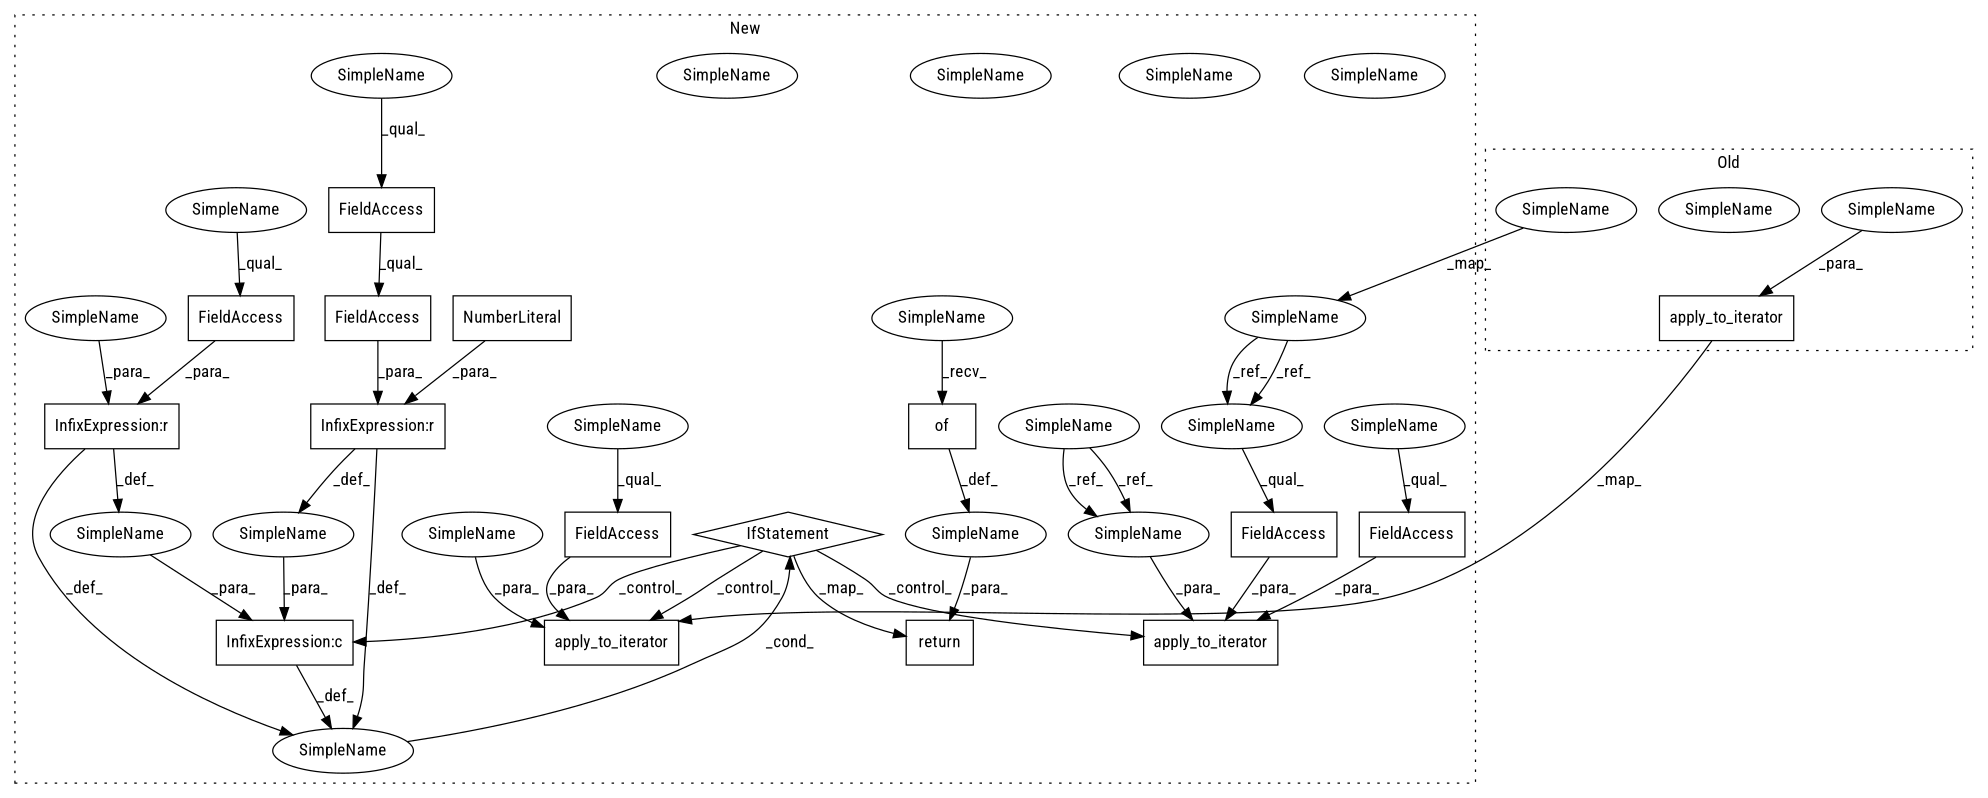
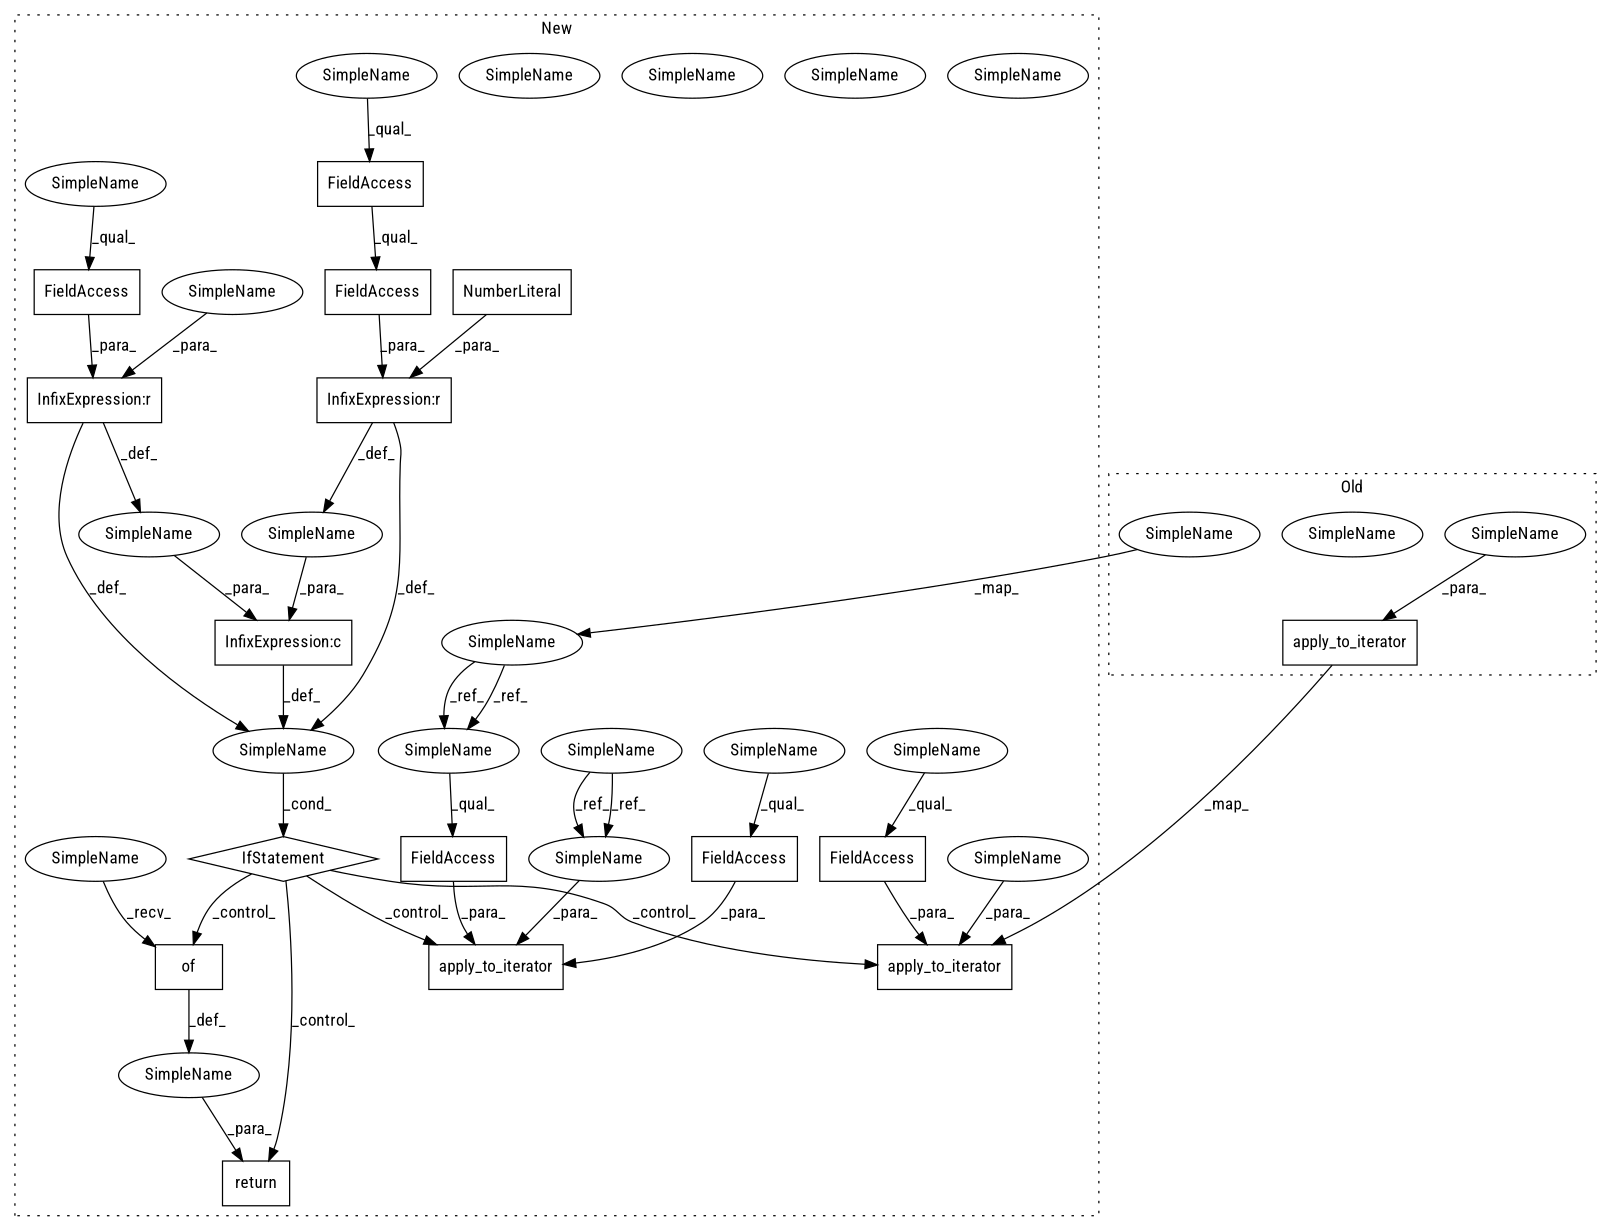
(842, 589) -> (324, 1021)
(568, 608) -> (218, 898)
